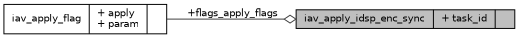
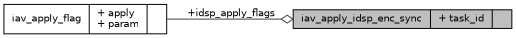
(231, 14) -> (230, 14)
